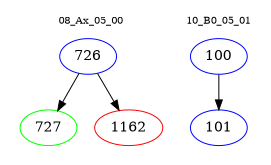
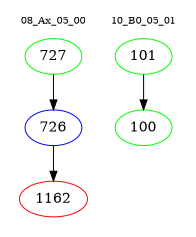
(219, 56) -> (144, 128)
(219, 87) -> (144, 87)
(71, 88) -> (53, 87)
(219, 128) -> (144, 56)
